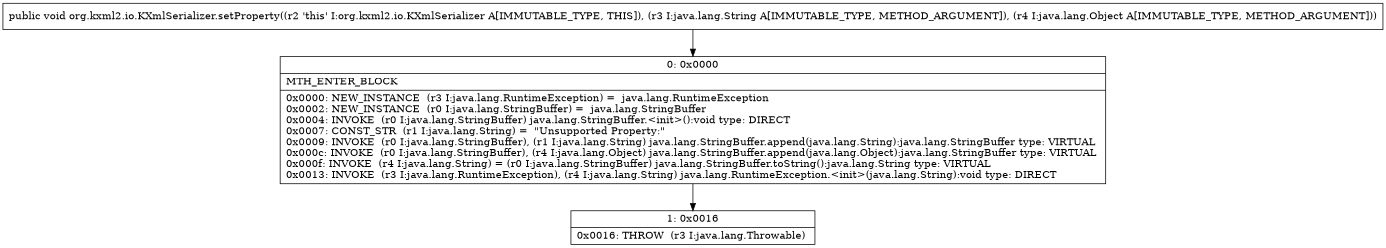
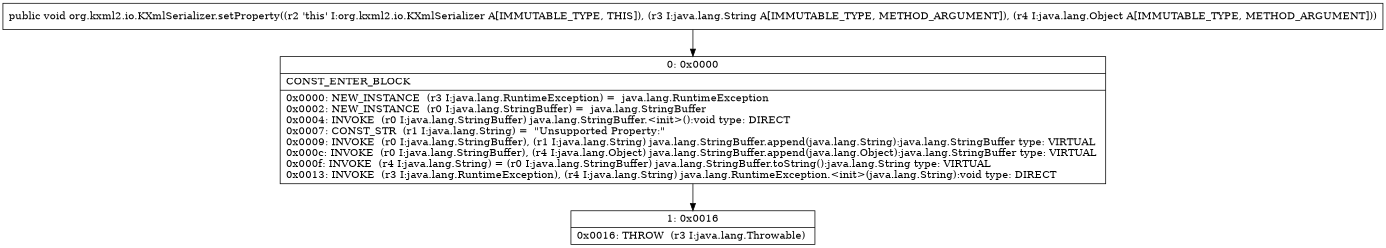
(342, 81) -> (348, 81)
